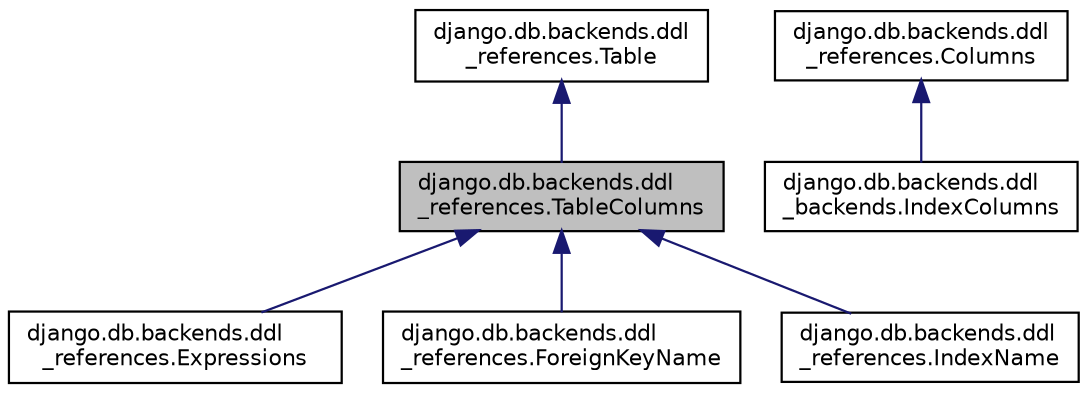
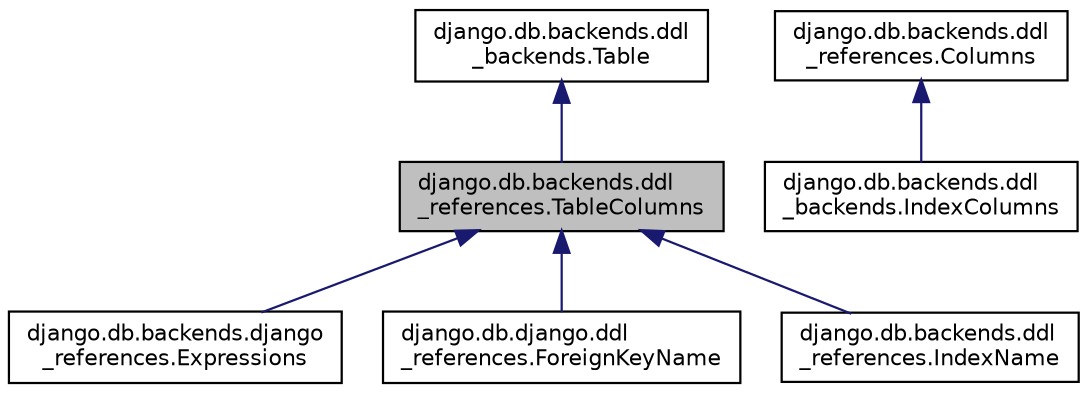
(562, 46) -> (562, 46)
(175, 347) -> (175, 347)
(562, 347) -> (562, 347)
